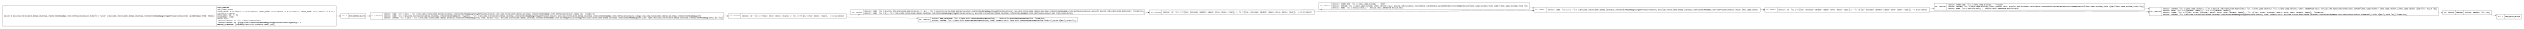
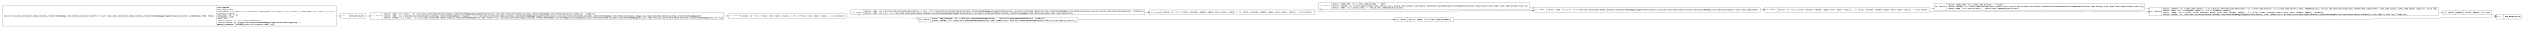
(357, 16) -> (357, 16)
(2512, 17) -> (2512, 17)
none -> (1424, 20)
